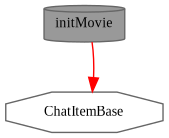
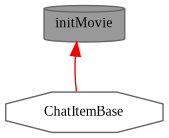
(94, 60) -> (75, 74)
